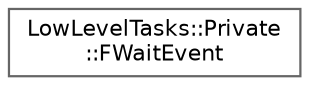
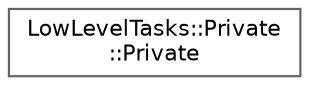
(155, 43) -> (155, 43)
